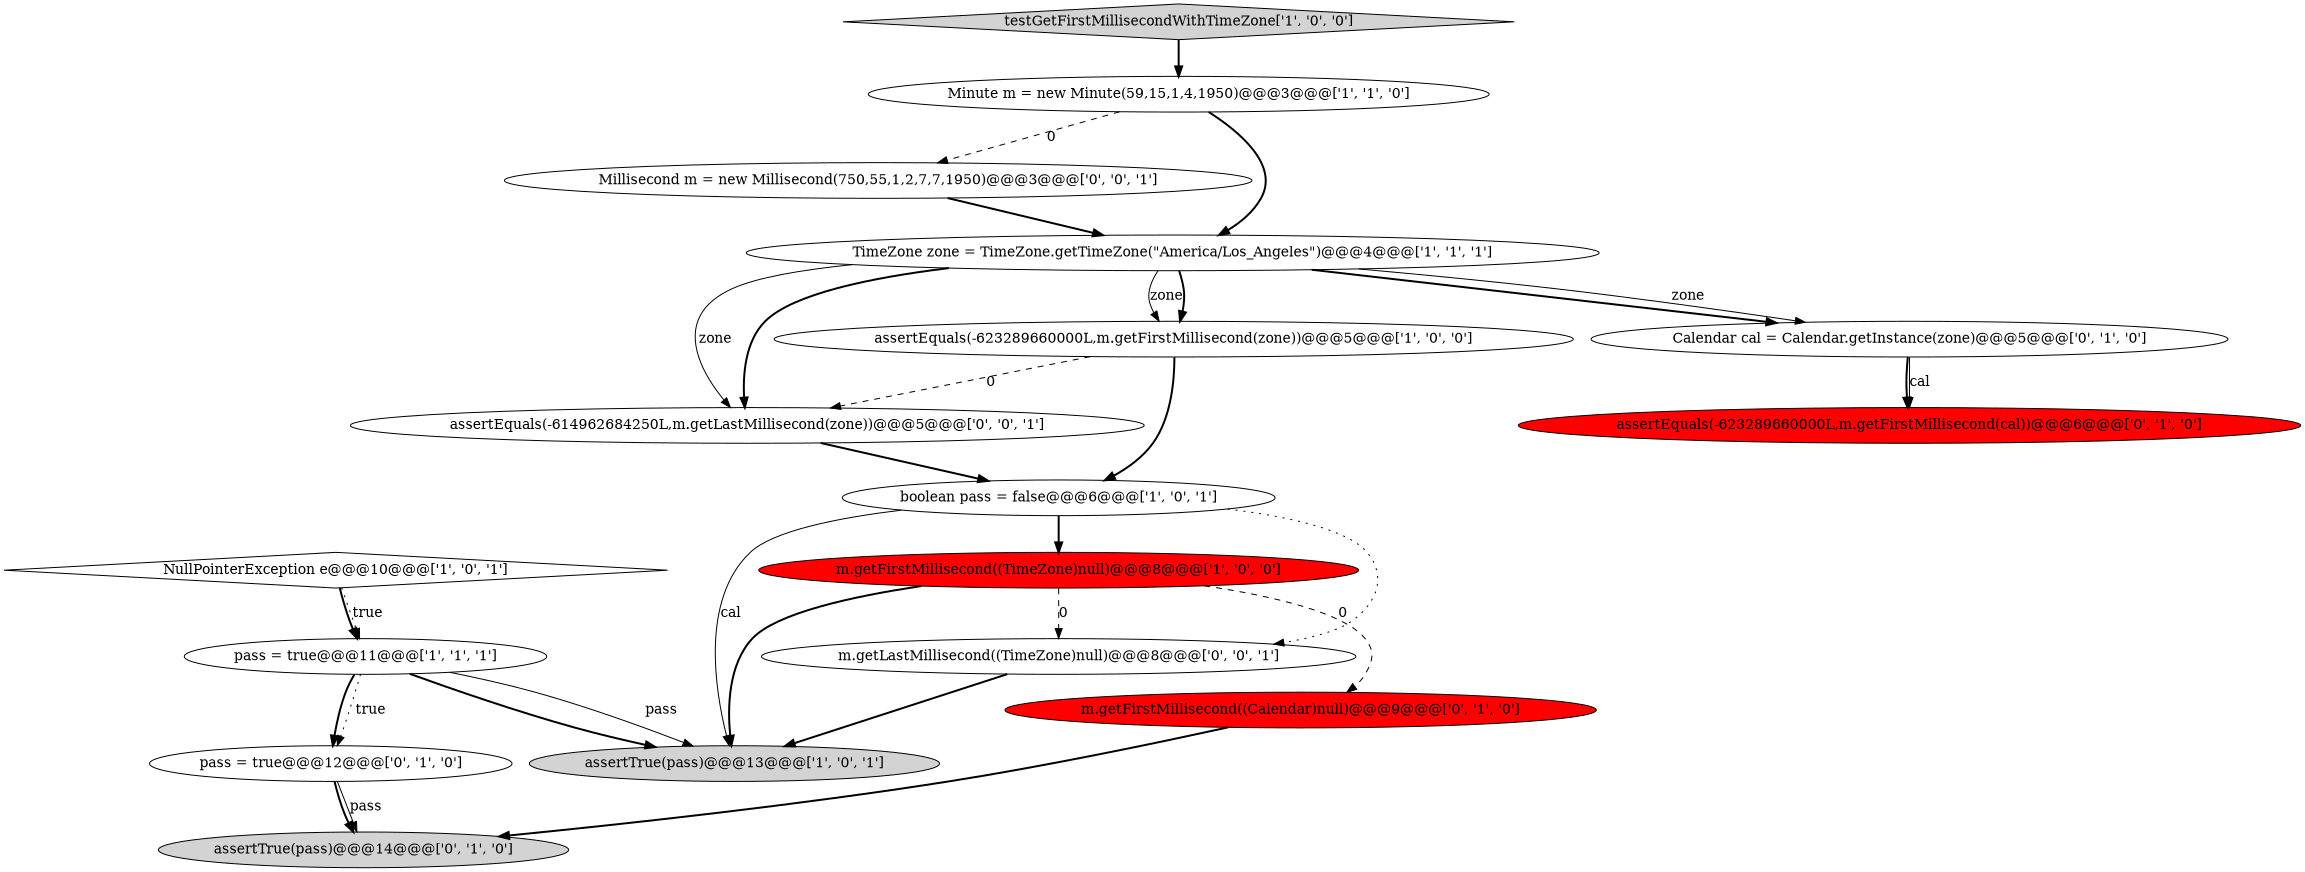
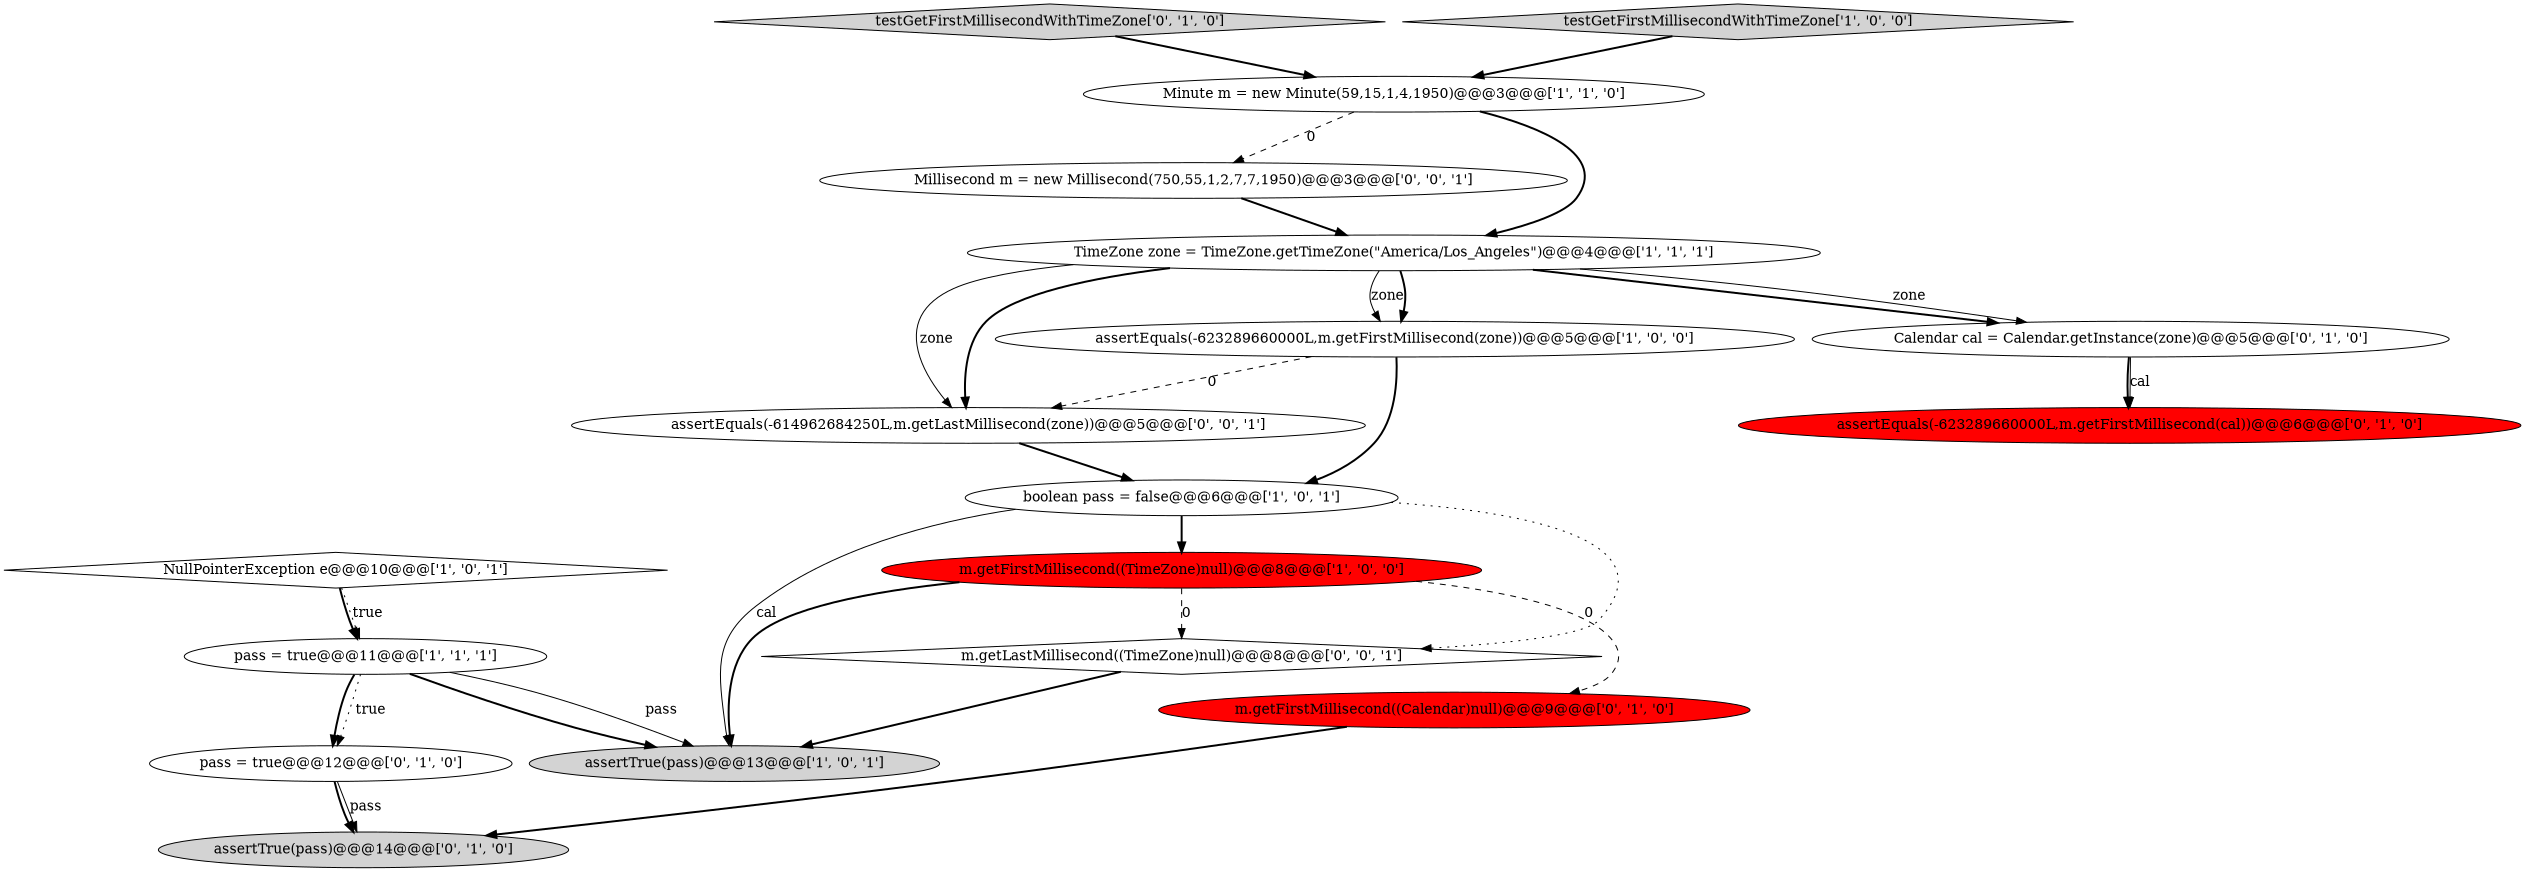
none -> (1050, 22)
(1059, 656) -> (1182, 656)
